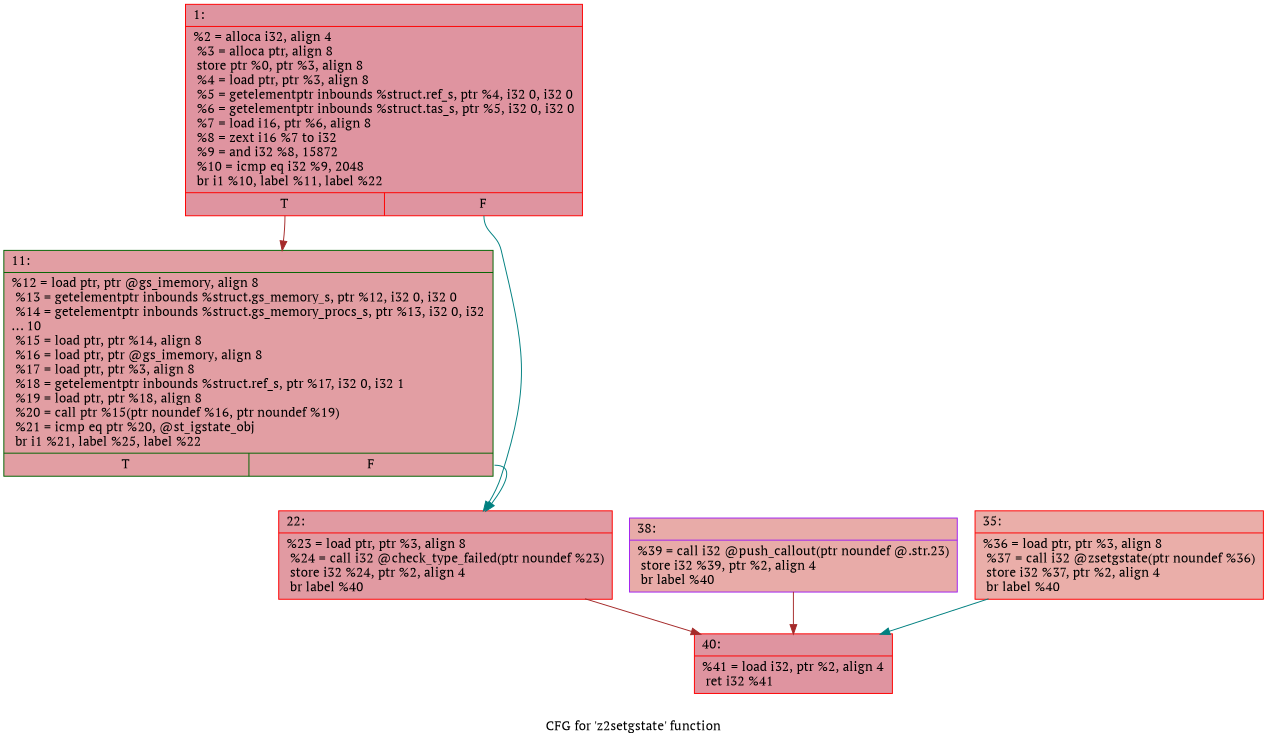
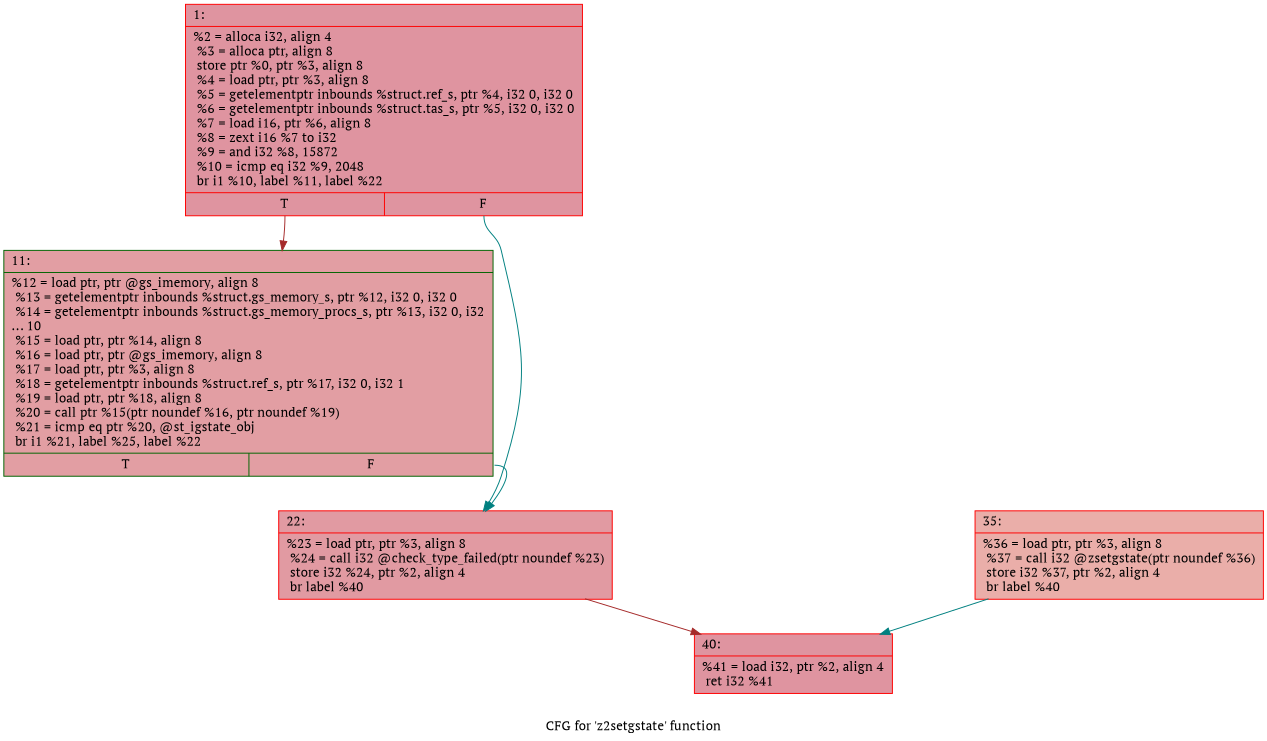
(793, 555) -> none
